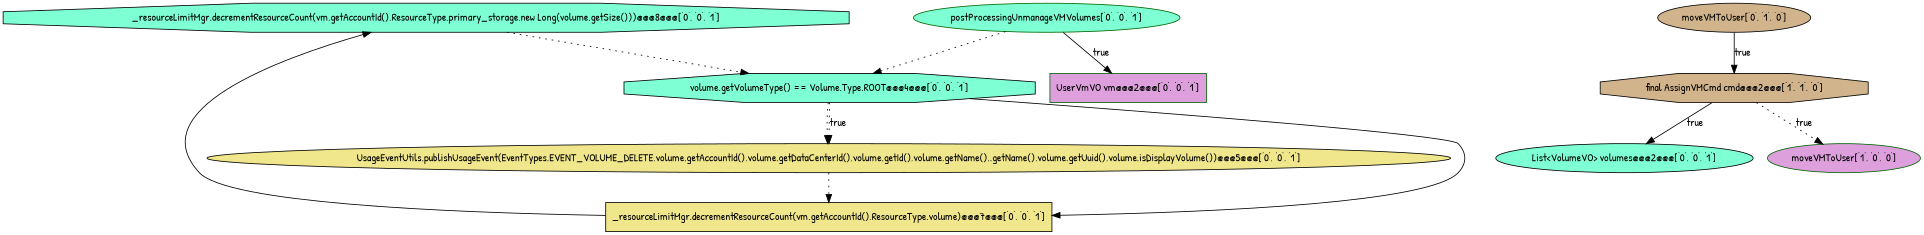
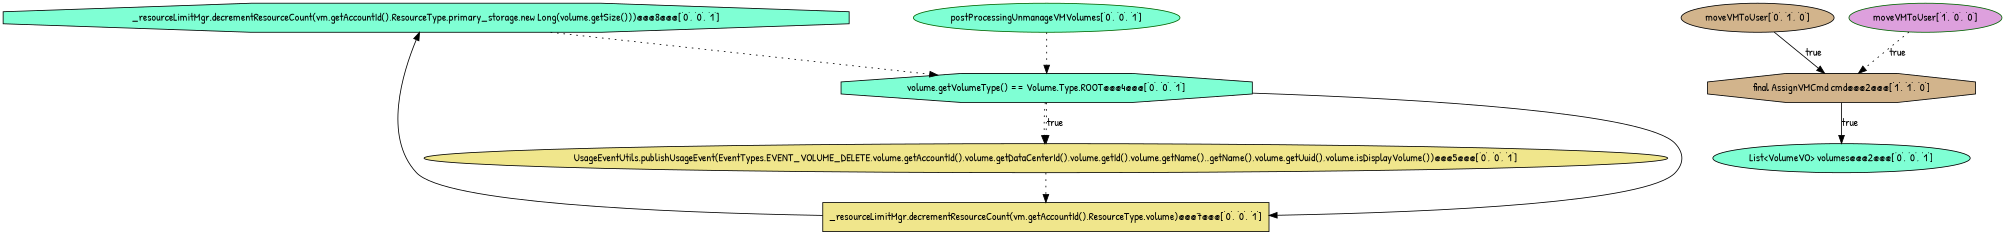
(1128, 88) -> none
(1786, 121) -> (1887, 50)
